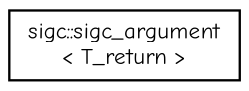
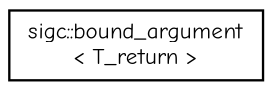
(125, 45) -> (136, 45)
